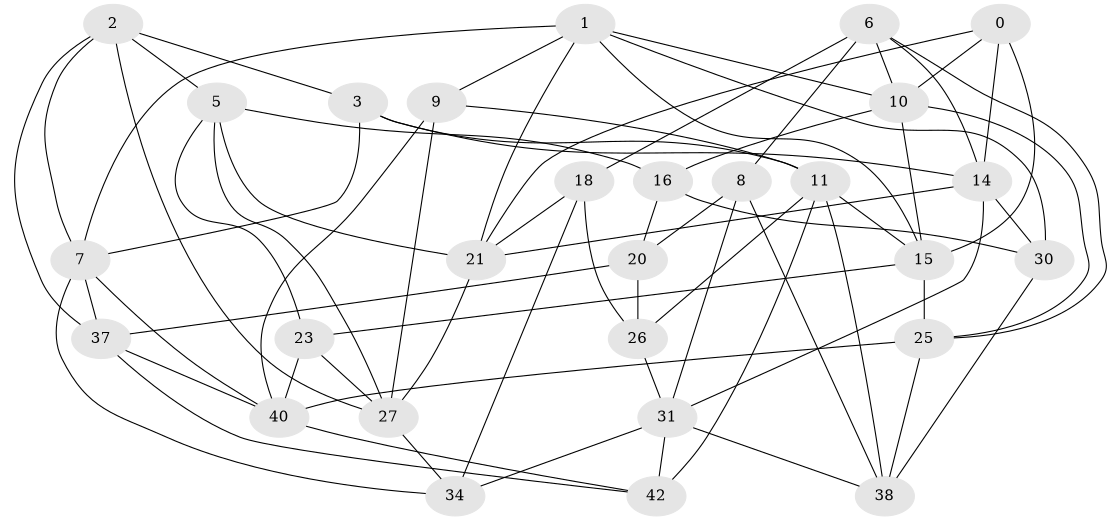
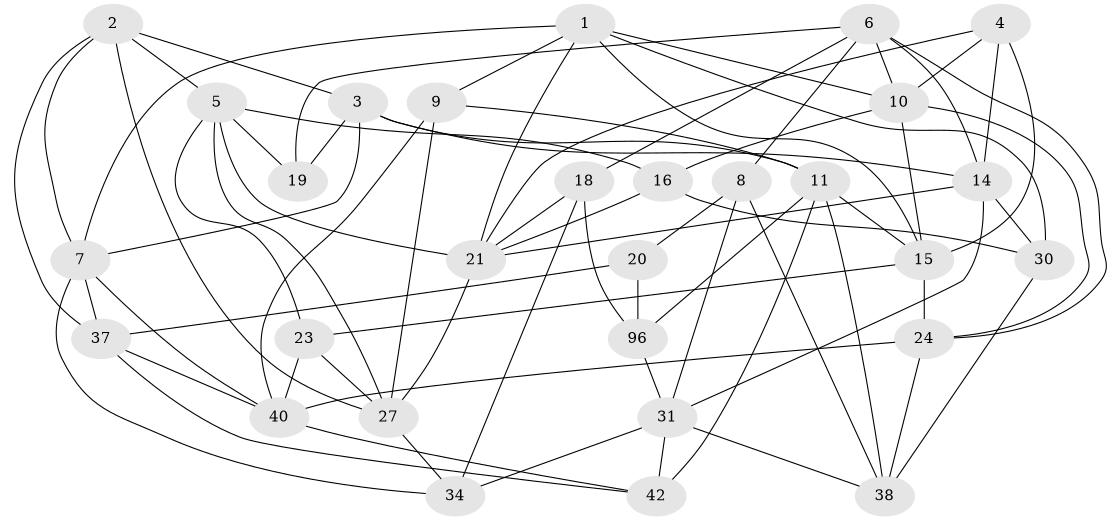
(1001, 24) -> (1001, 24)
none -> (298, 181)
(650, 221) -> (578, 220)
(638, 339) -> (638, 339)
(924, 339) -> (924, 339)
